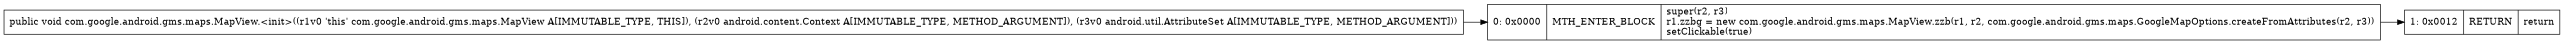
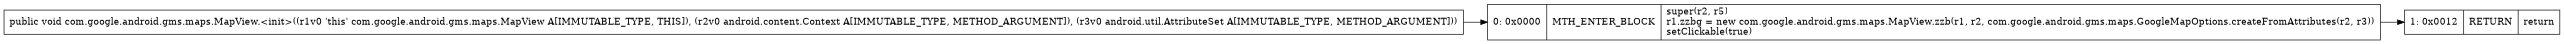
(1697, 12) -> (1697, 12)
